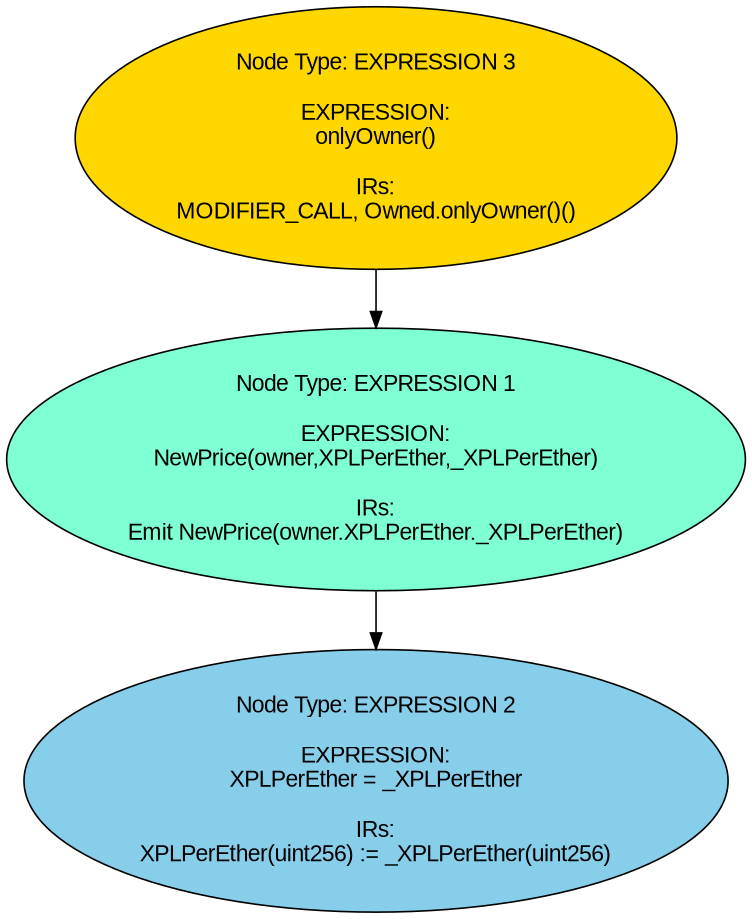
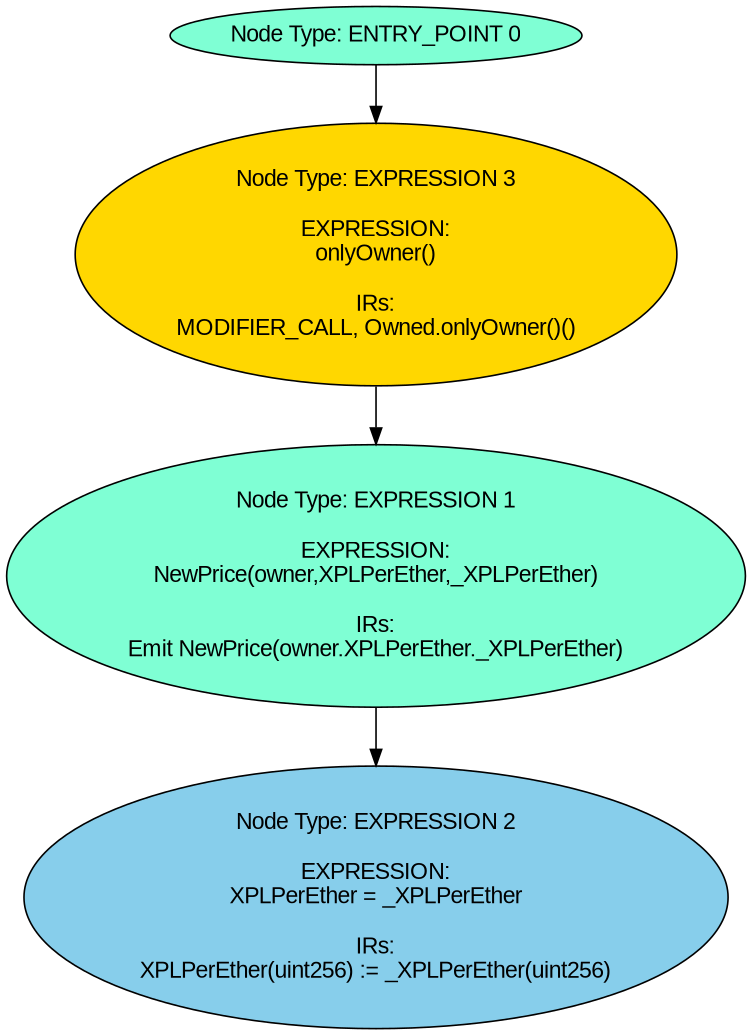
none -> (376, 36)
